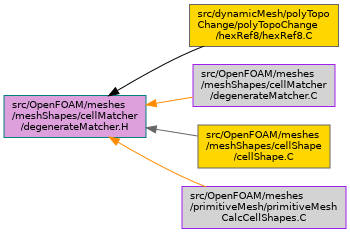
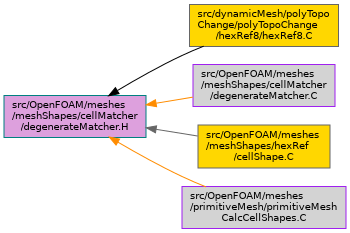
(264, 146) -> (264, 146)
